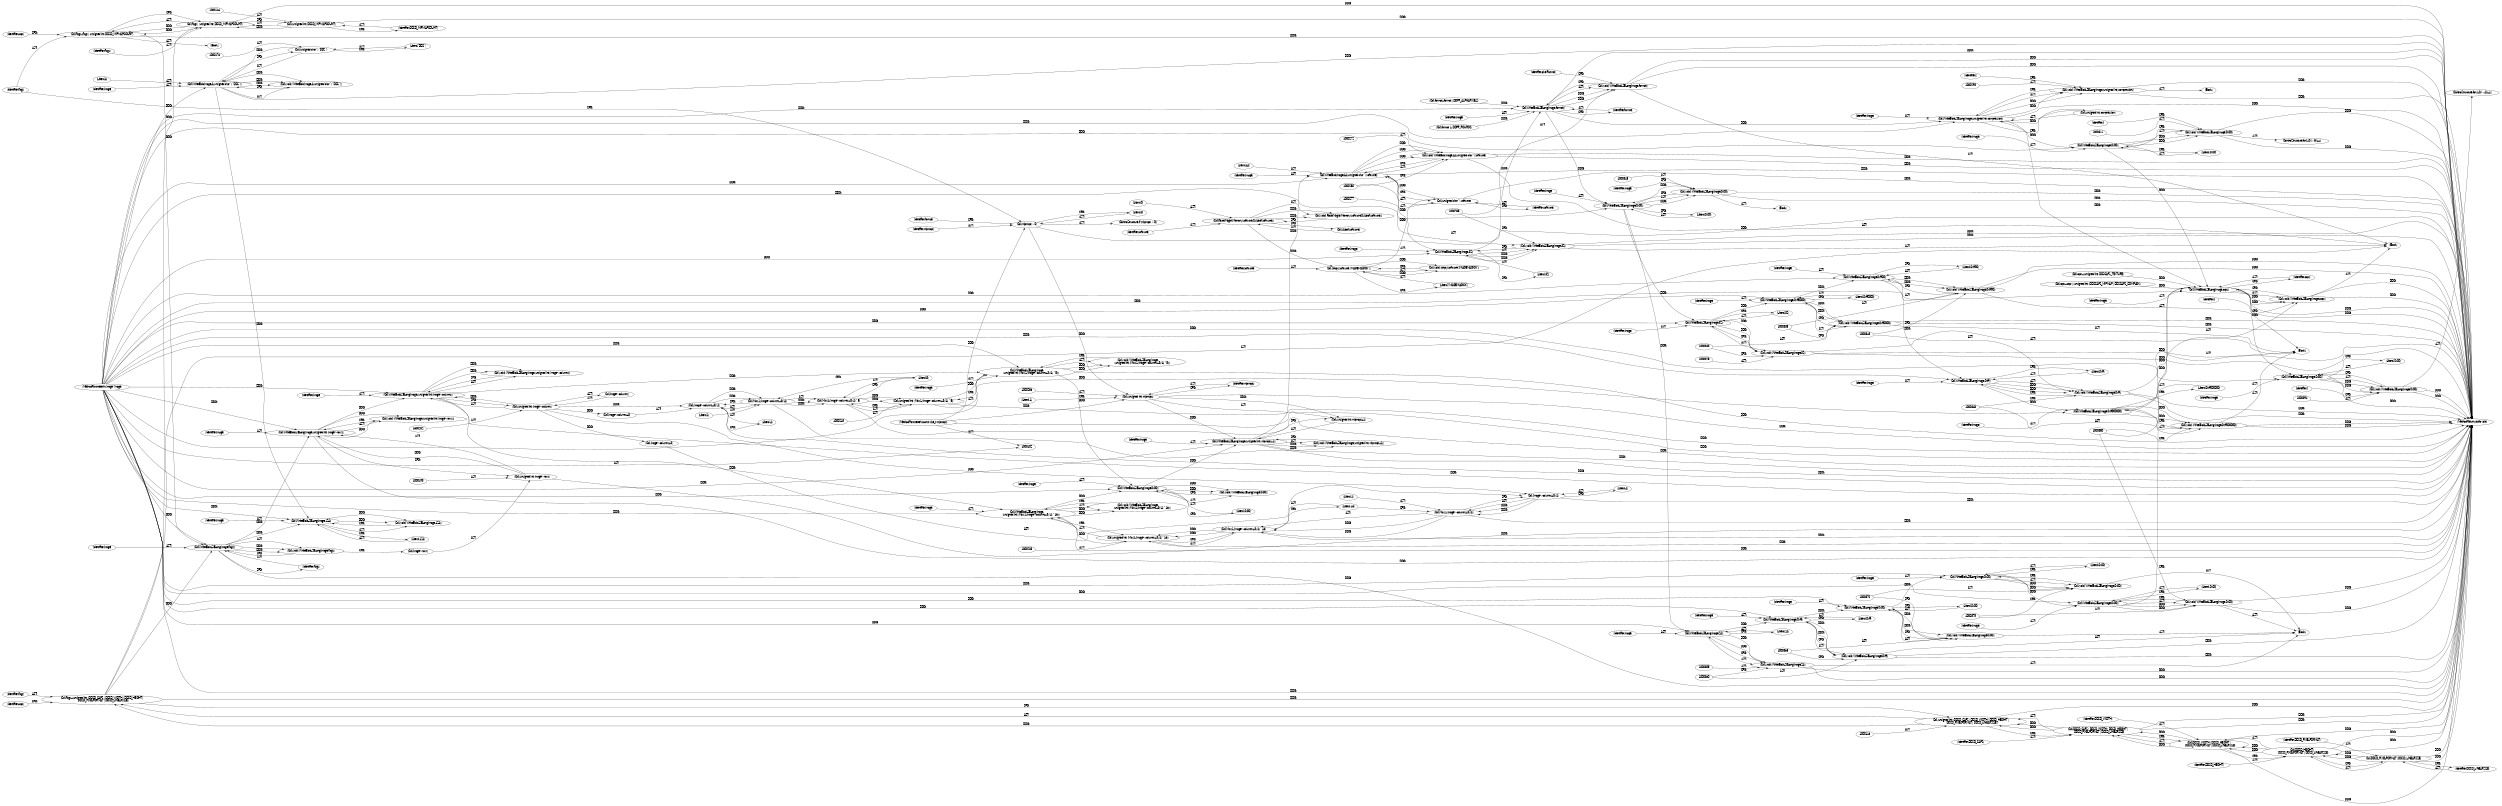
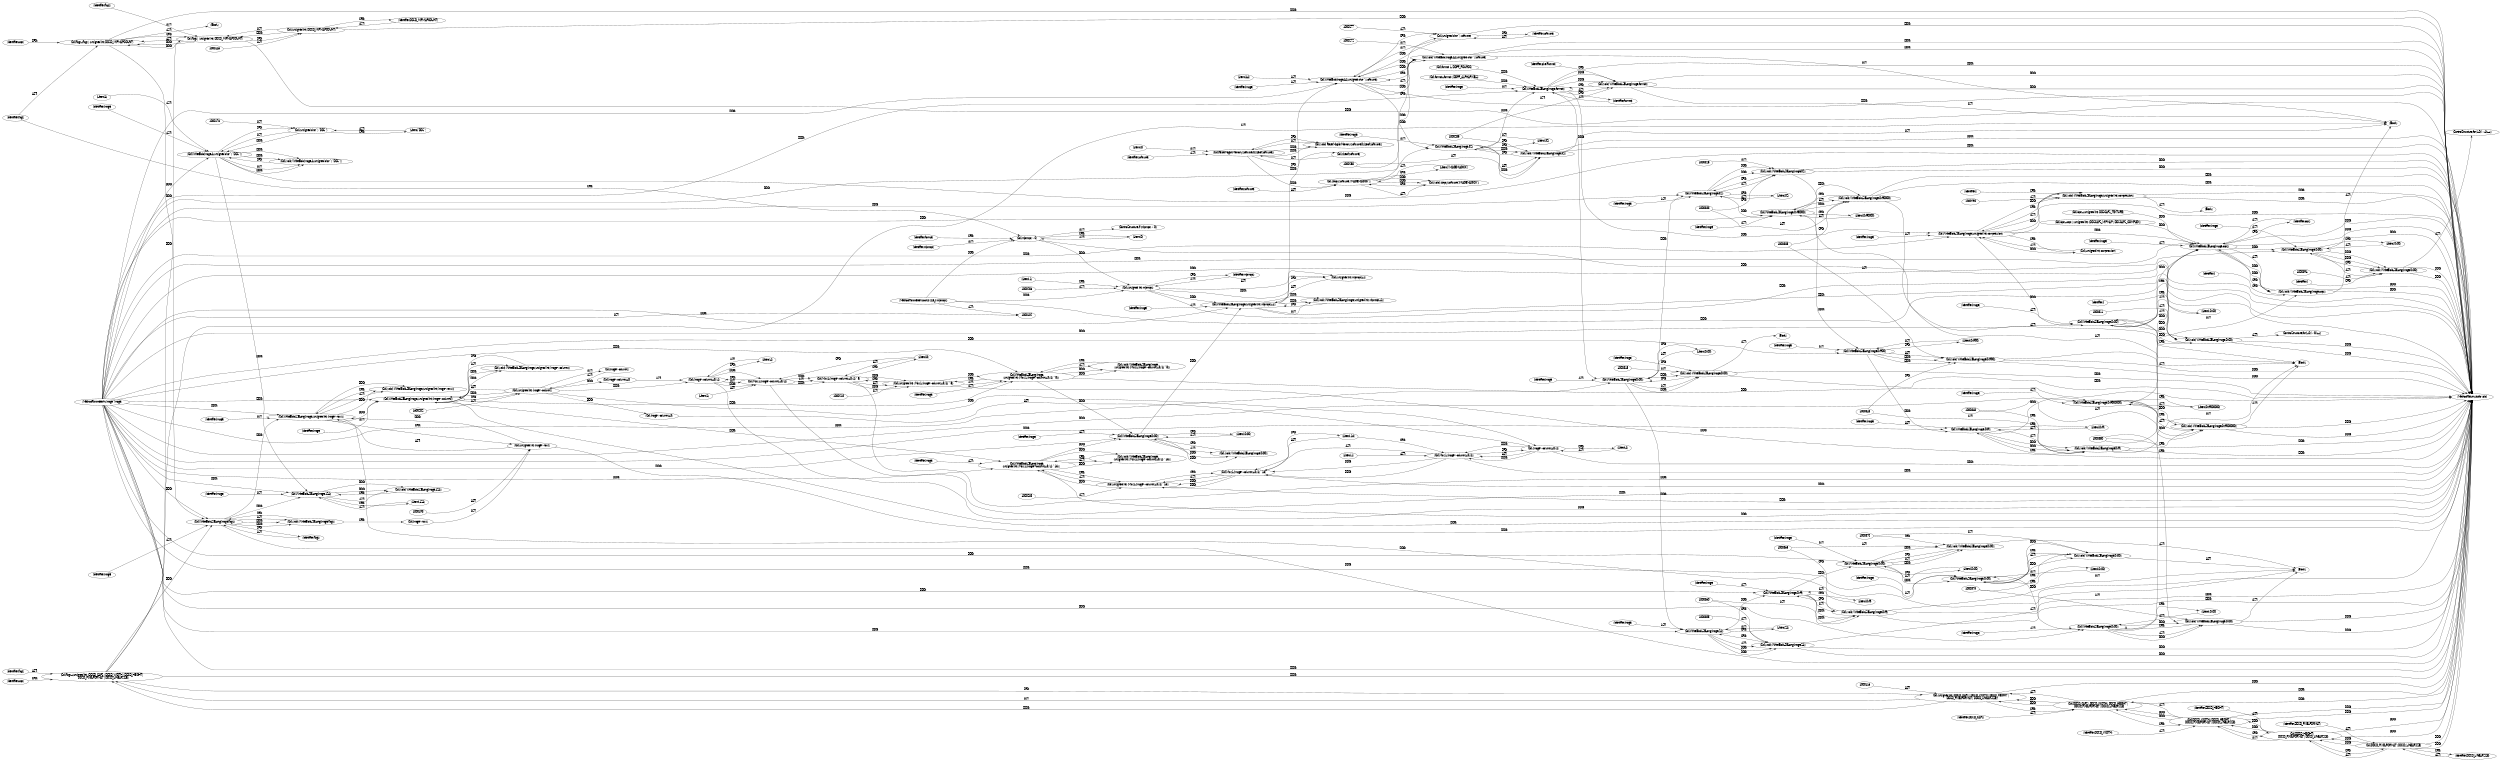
(1920, 293) -> none
